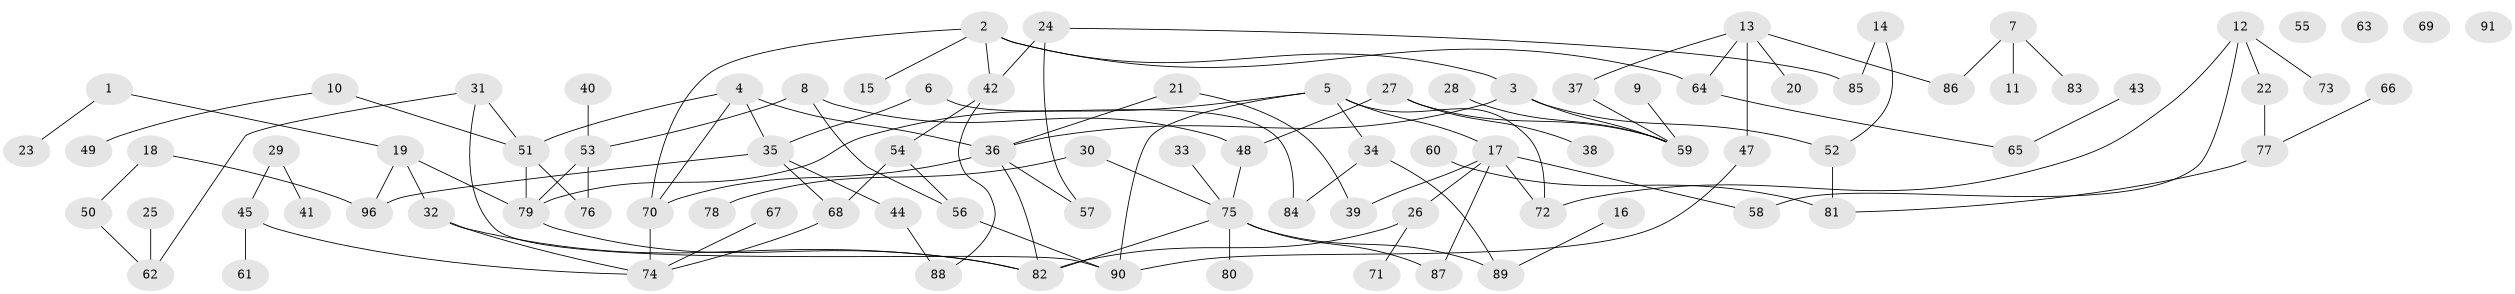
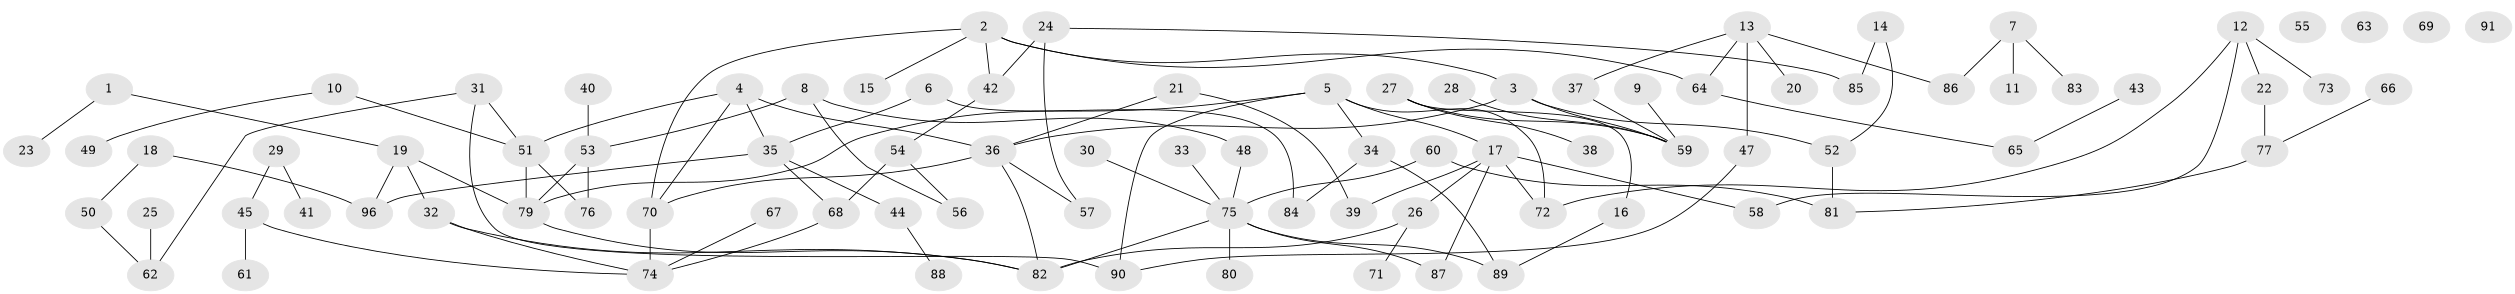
(1318, 122) -> (1549, 114)
none -> (1319, 184)
(982, 186) -> none
(712, 213) -> none
(1039, 244) -> none
